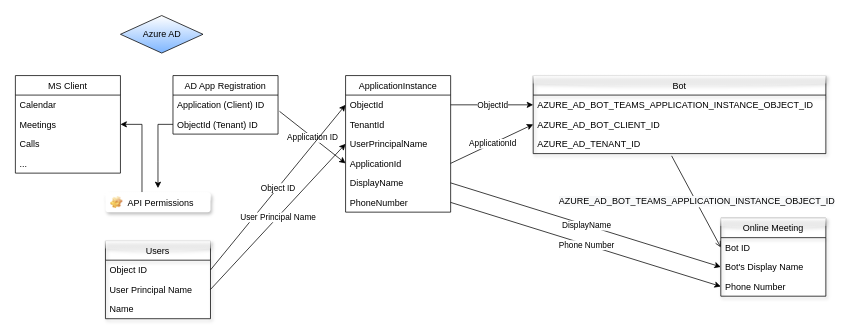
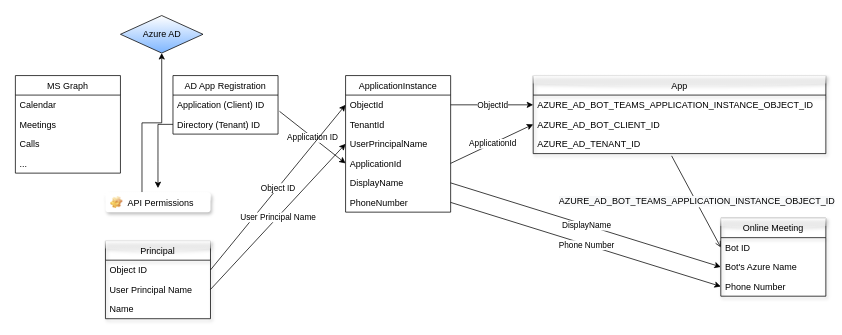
(68, 86) -> (68, 86)
(679, 86) -> (679, 86)
(135, 124) -> (162, 90)
(225, 125) -> (226, 125)
(158, 251) -> (158, 251)
(764, 267) -> (761, 267)
